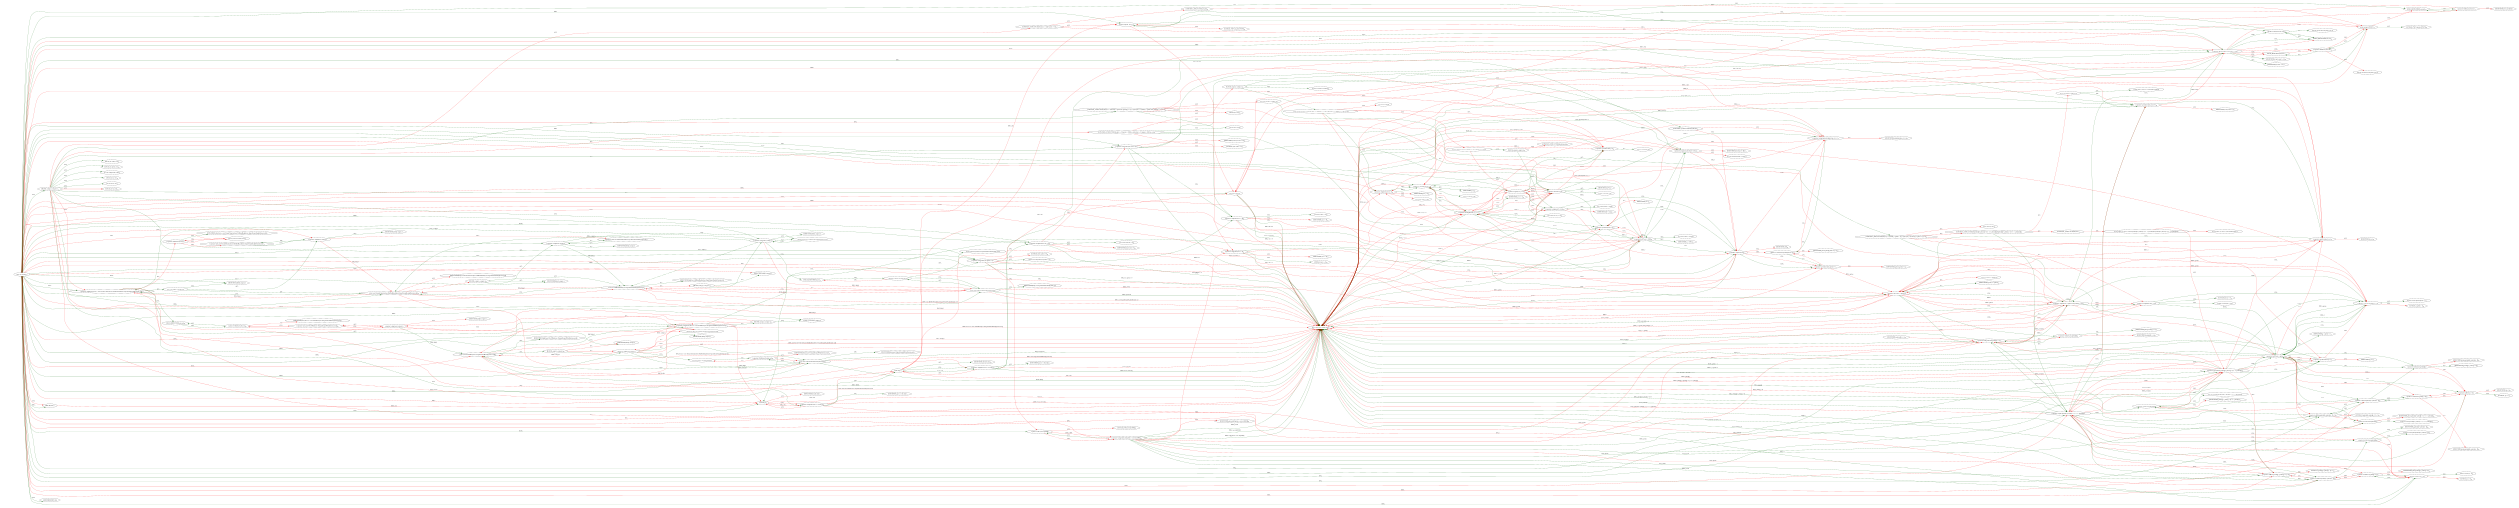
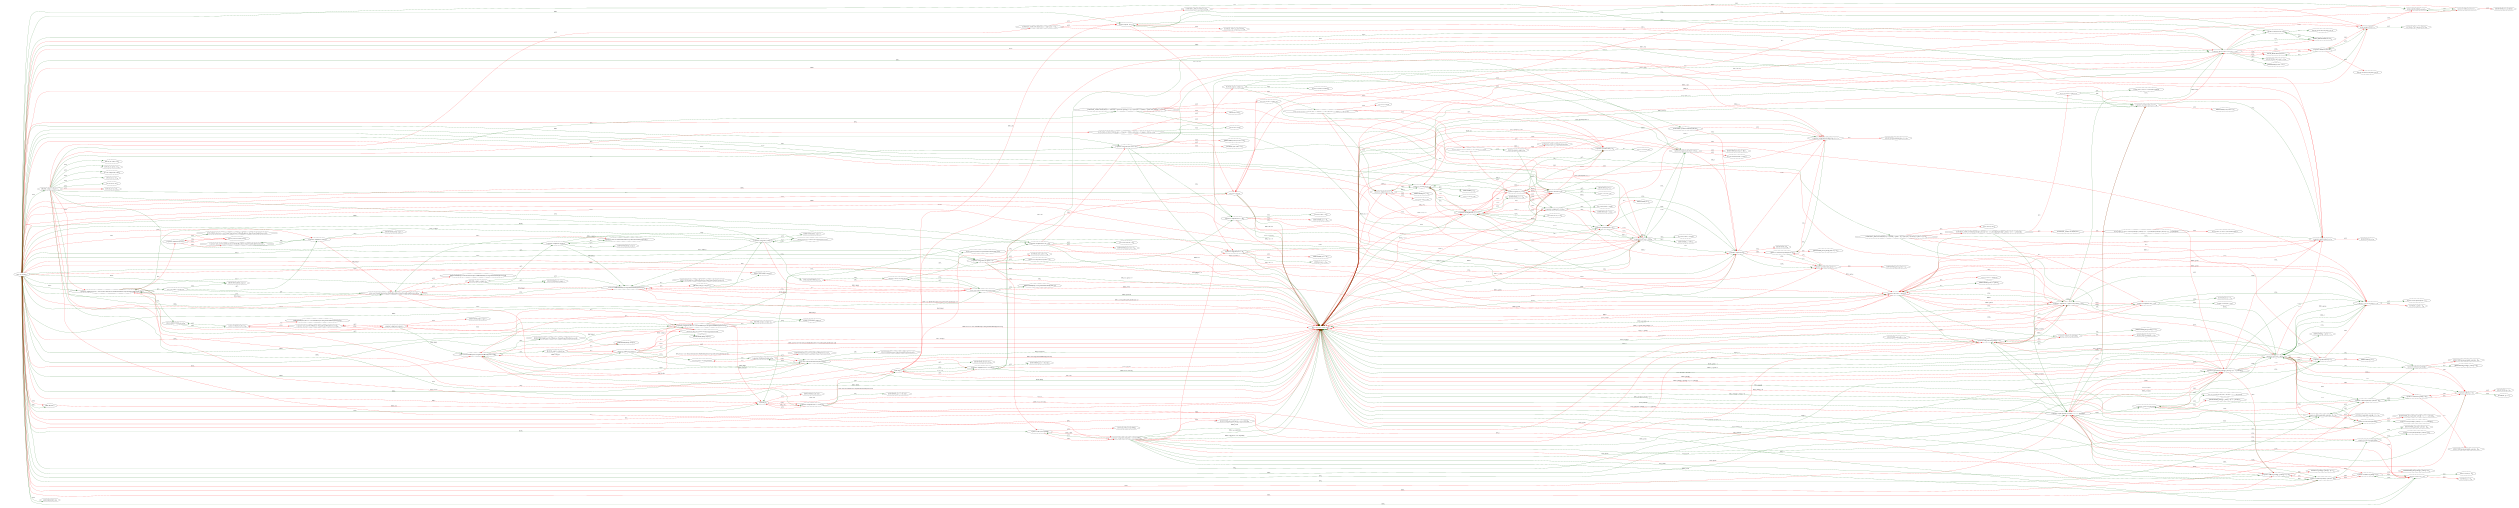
(1358, 261) -> (1360, 243)
